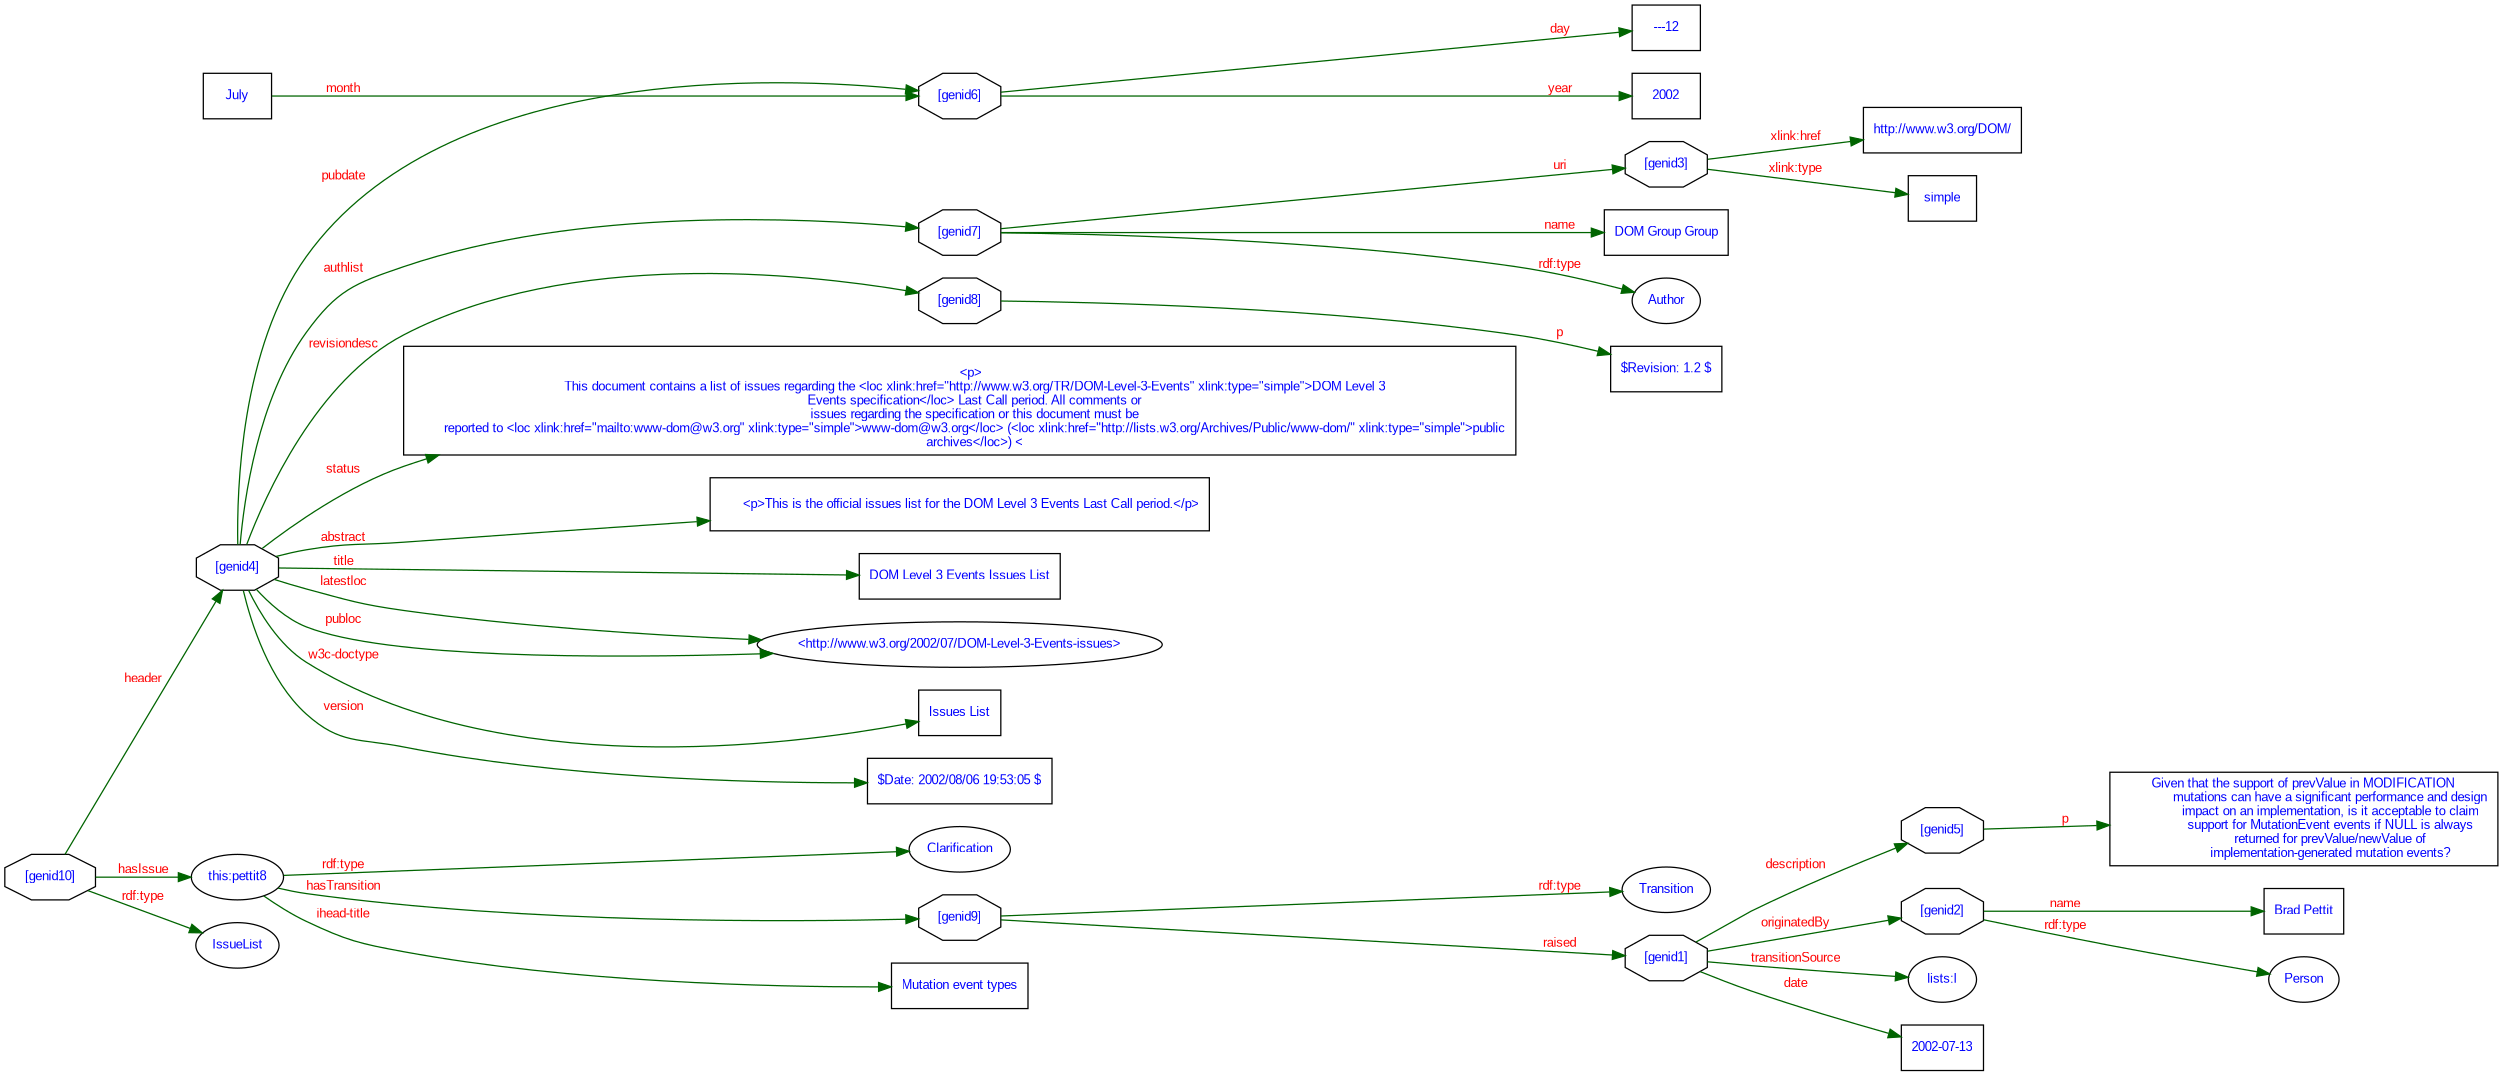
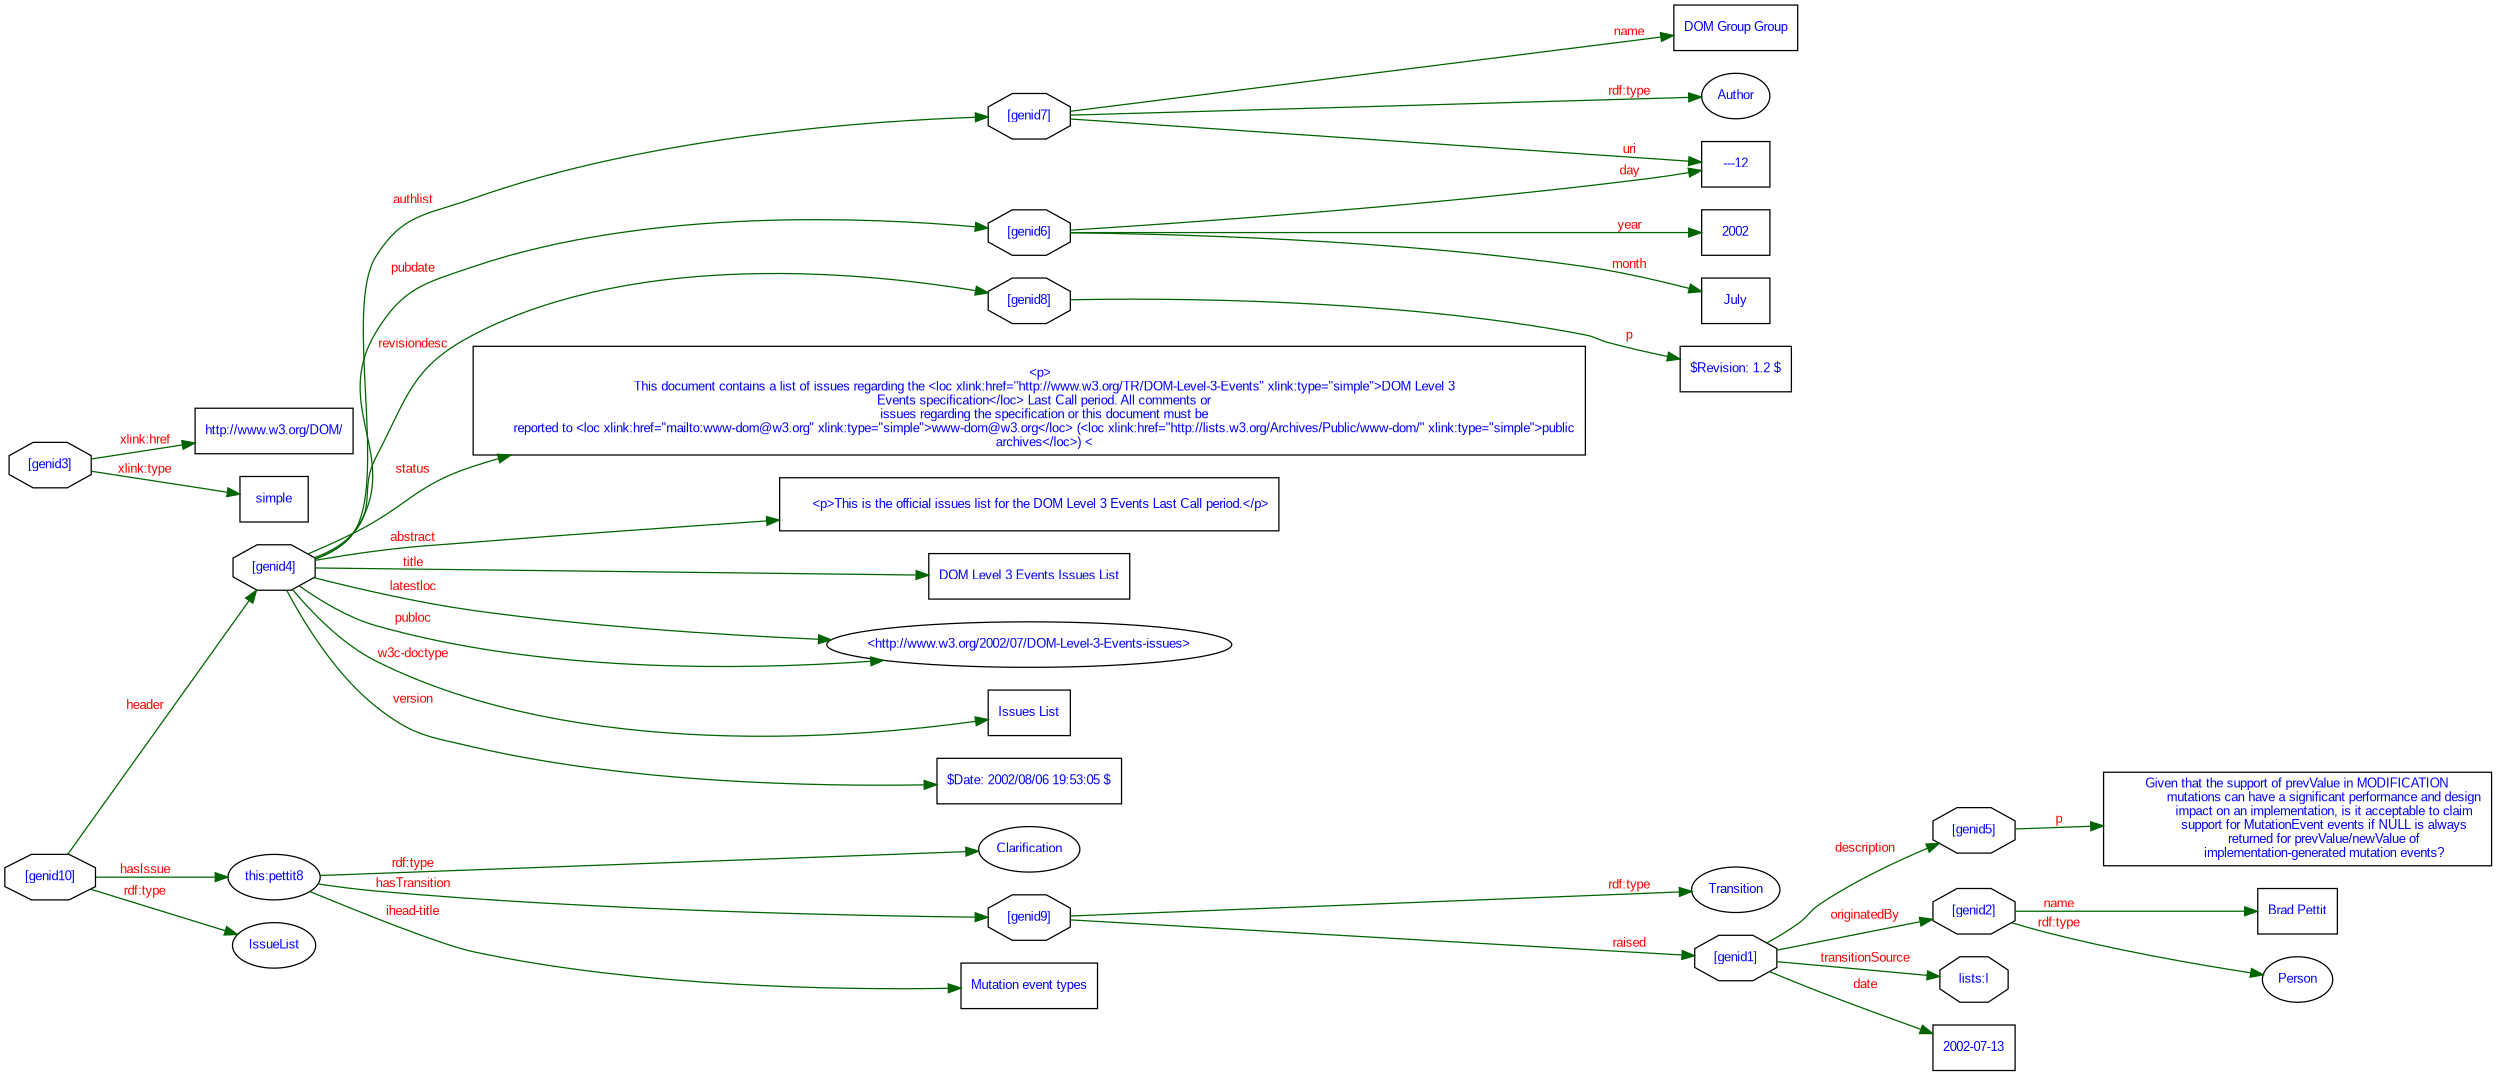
(573, 96) -> (1381, 246)
(1307, 199) -> (1379, 140)
(1942, 980) -> (1974, 980)
